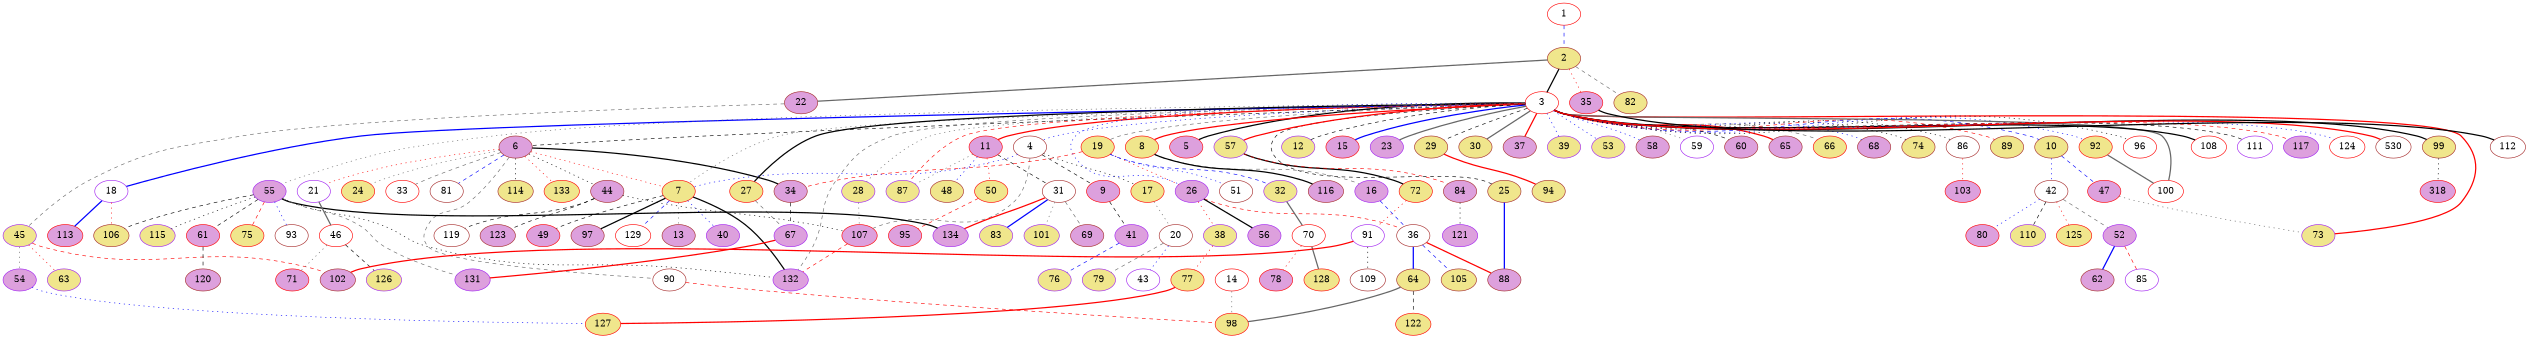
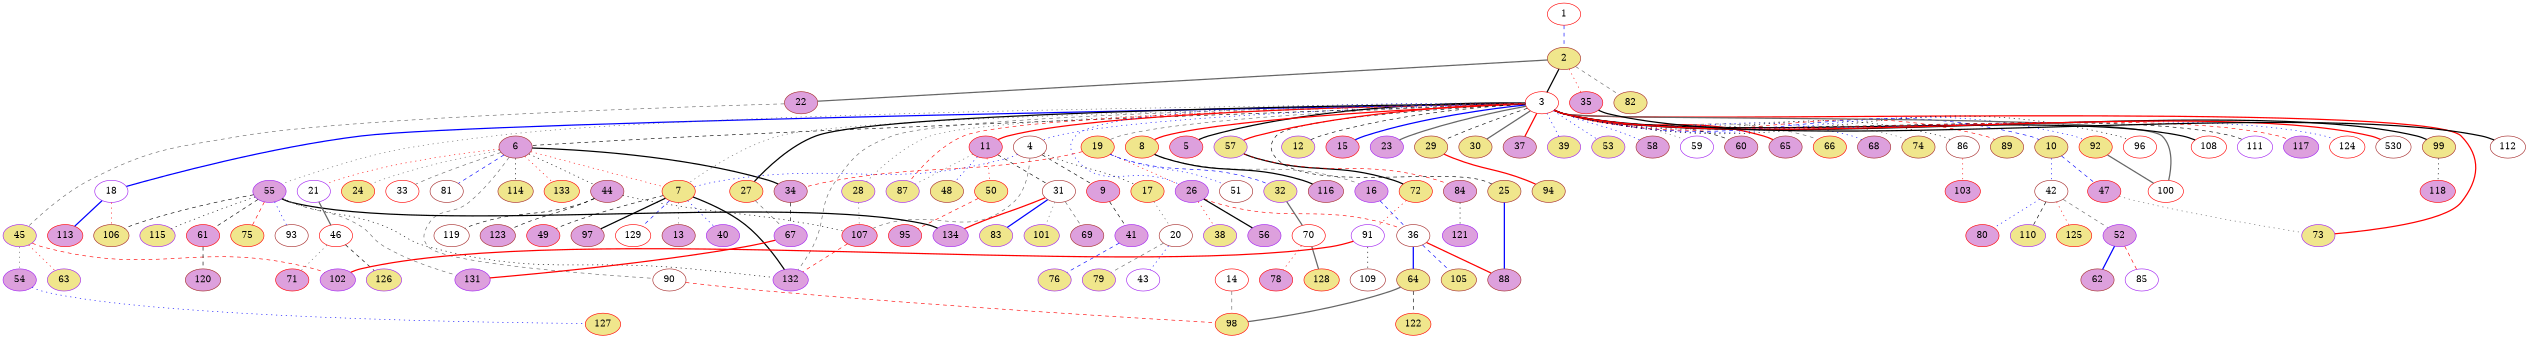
(1730, 125) -> (1730, 125)
(2438, 191) -> (2438, 191)
(338, 280) -> (338, 280)
(1187, 280) -> none
(1232, 302) -> (1232, 302)
